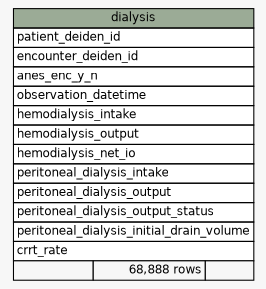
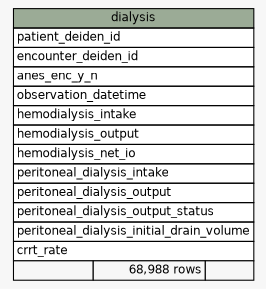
(165, 270) -> (165, 270)
